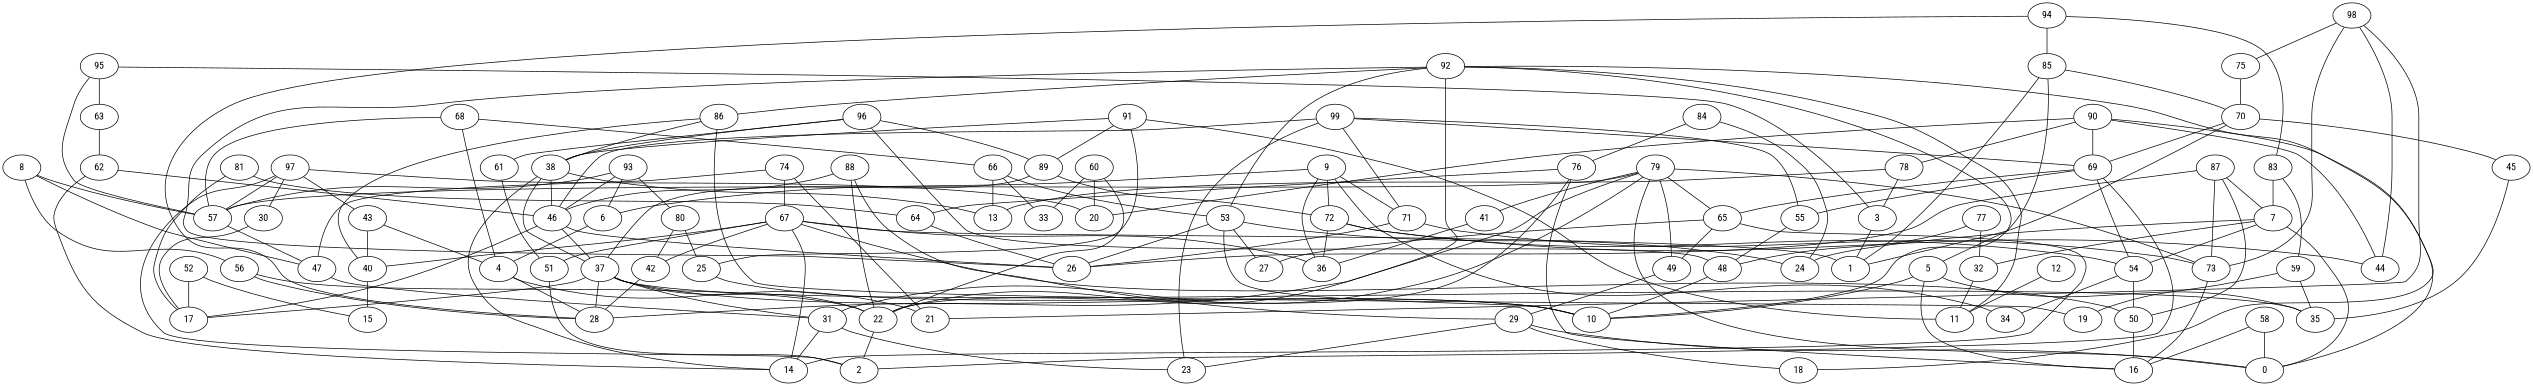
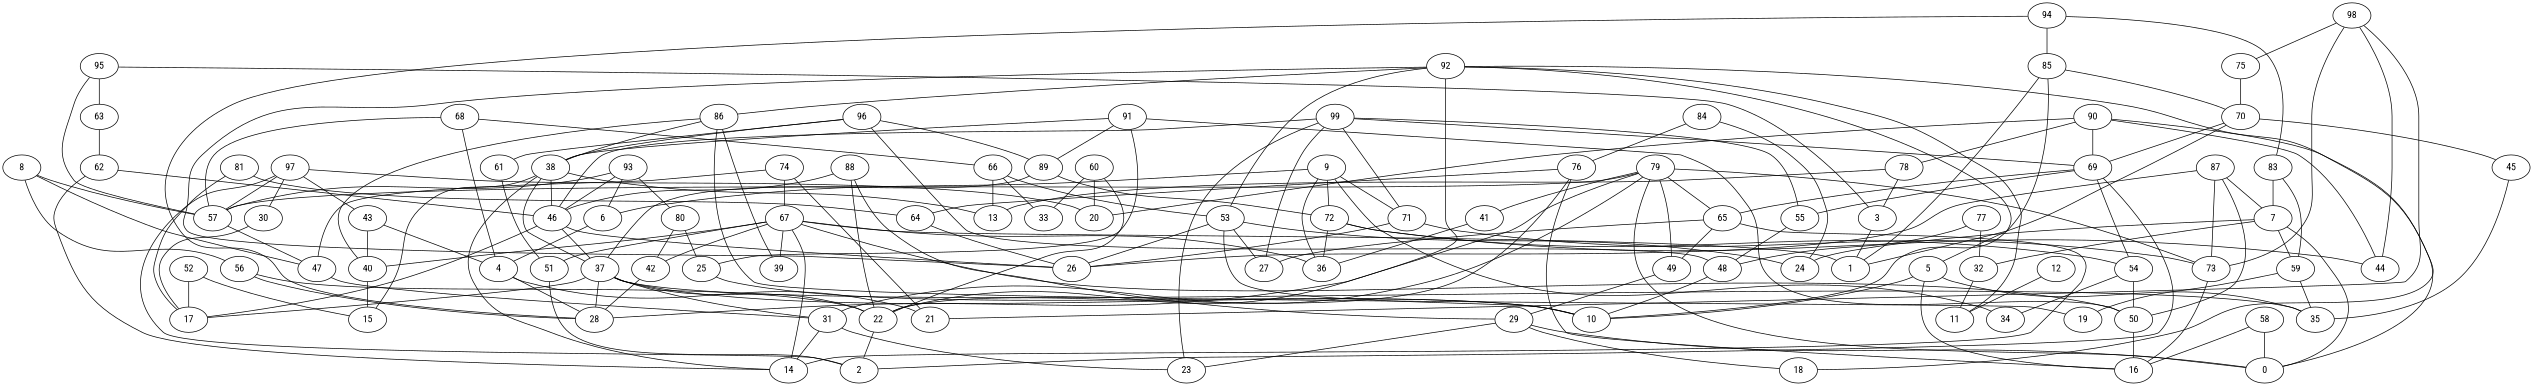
none -> (1290, 178)
none -> (420, 208)
(1543, 223) -> (1672, 154)
(2217, 239) -> (2282, 239)
none -> (779, 269)
